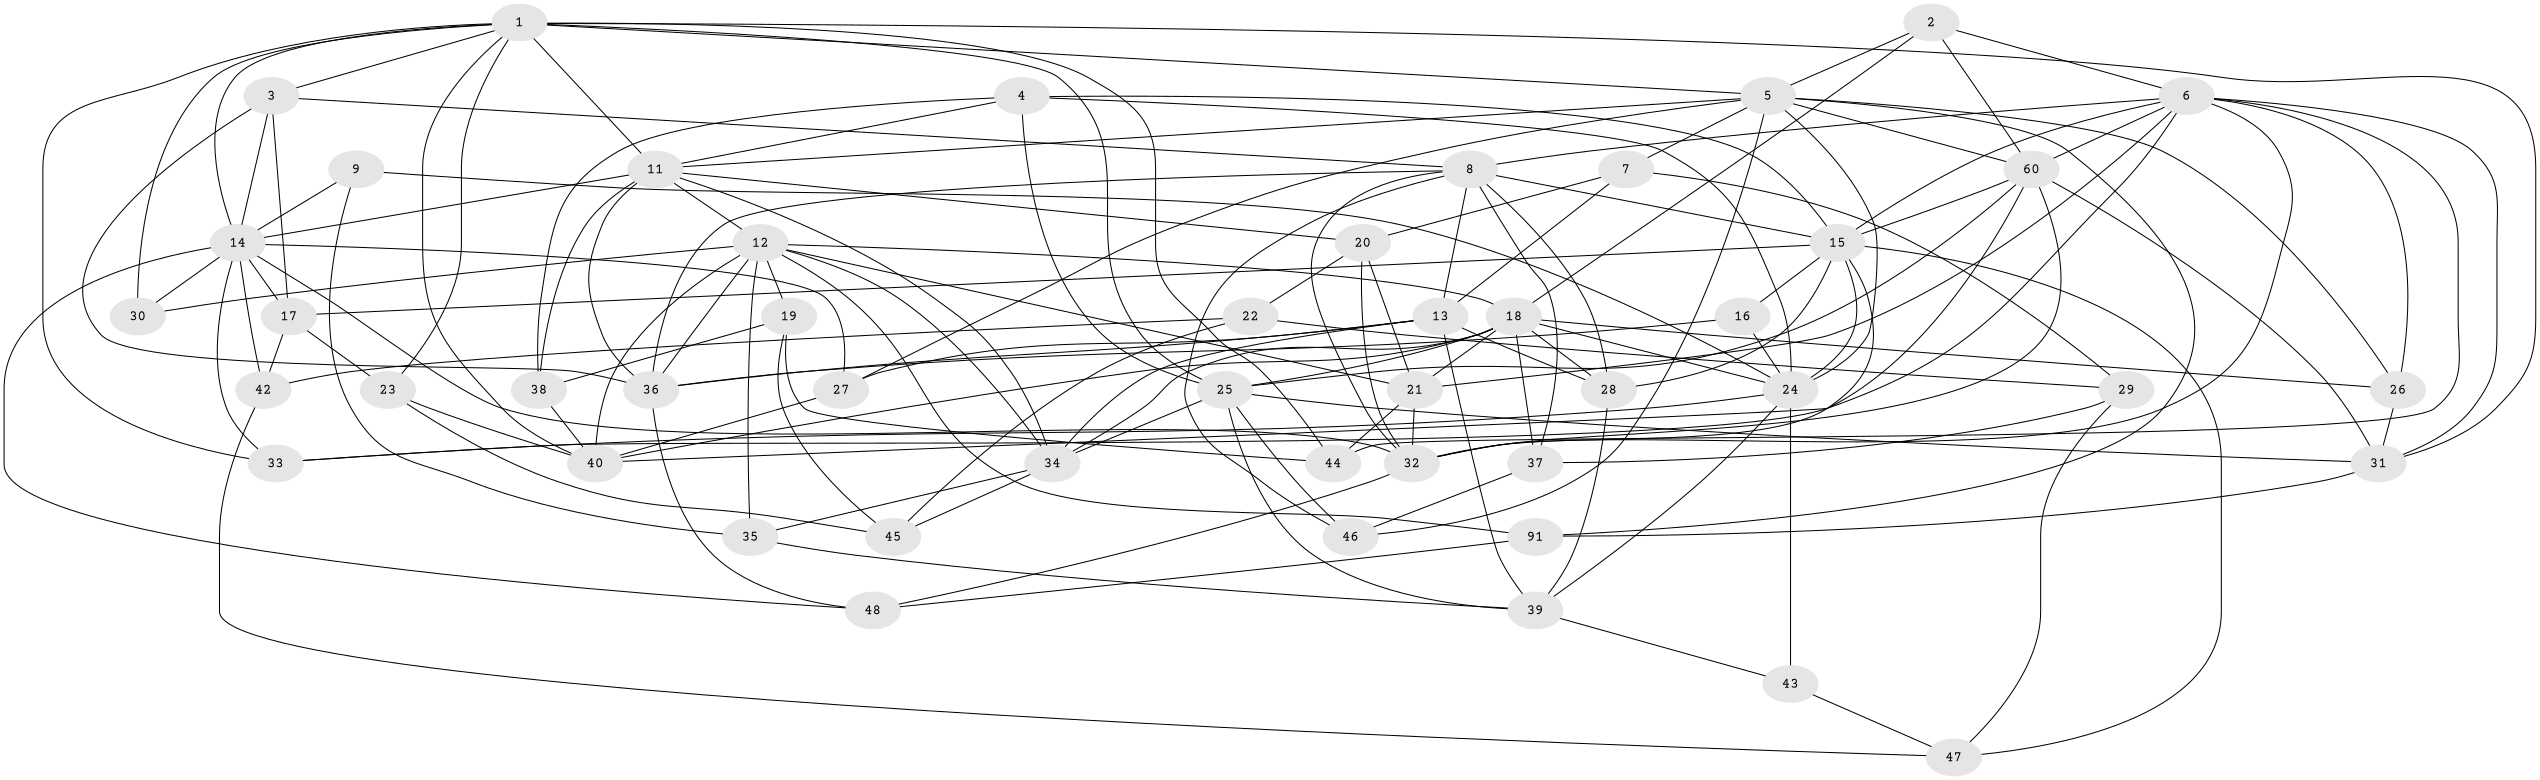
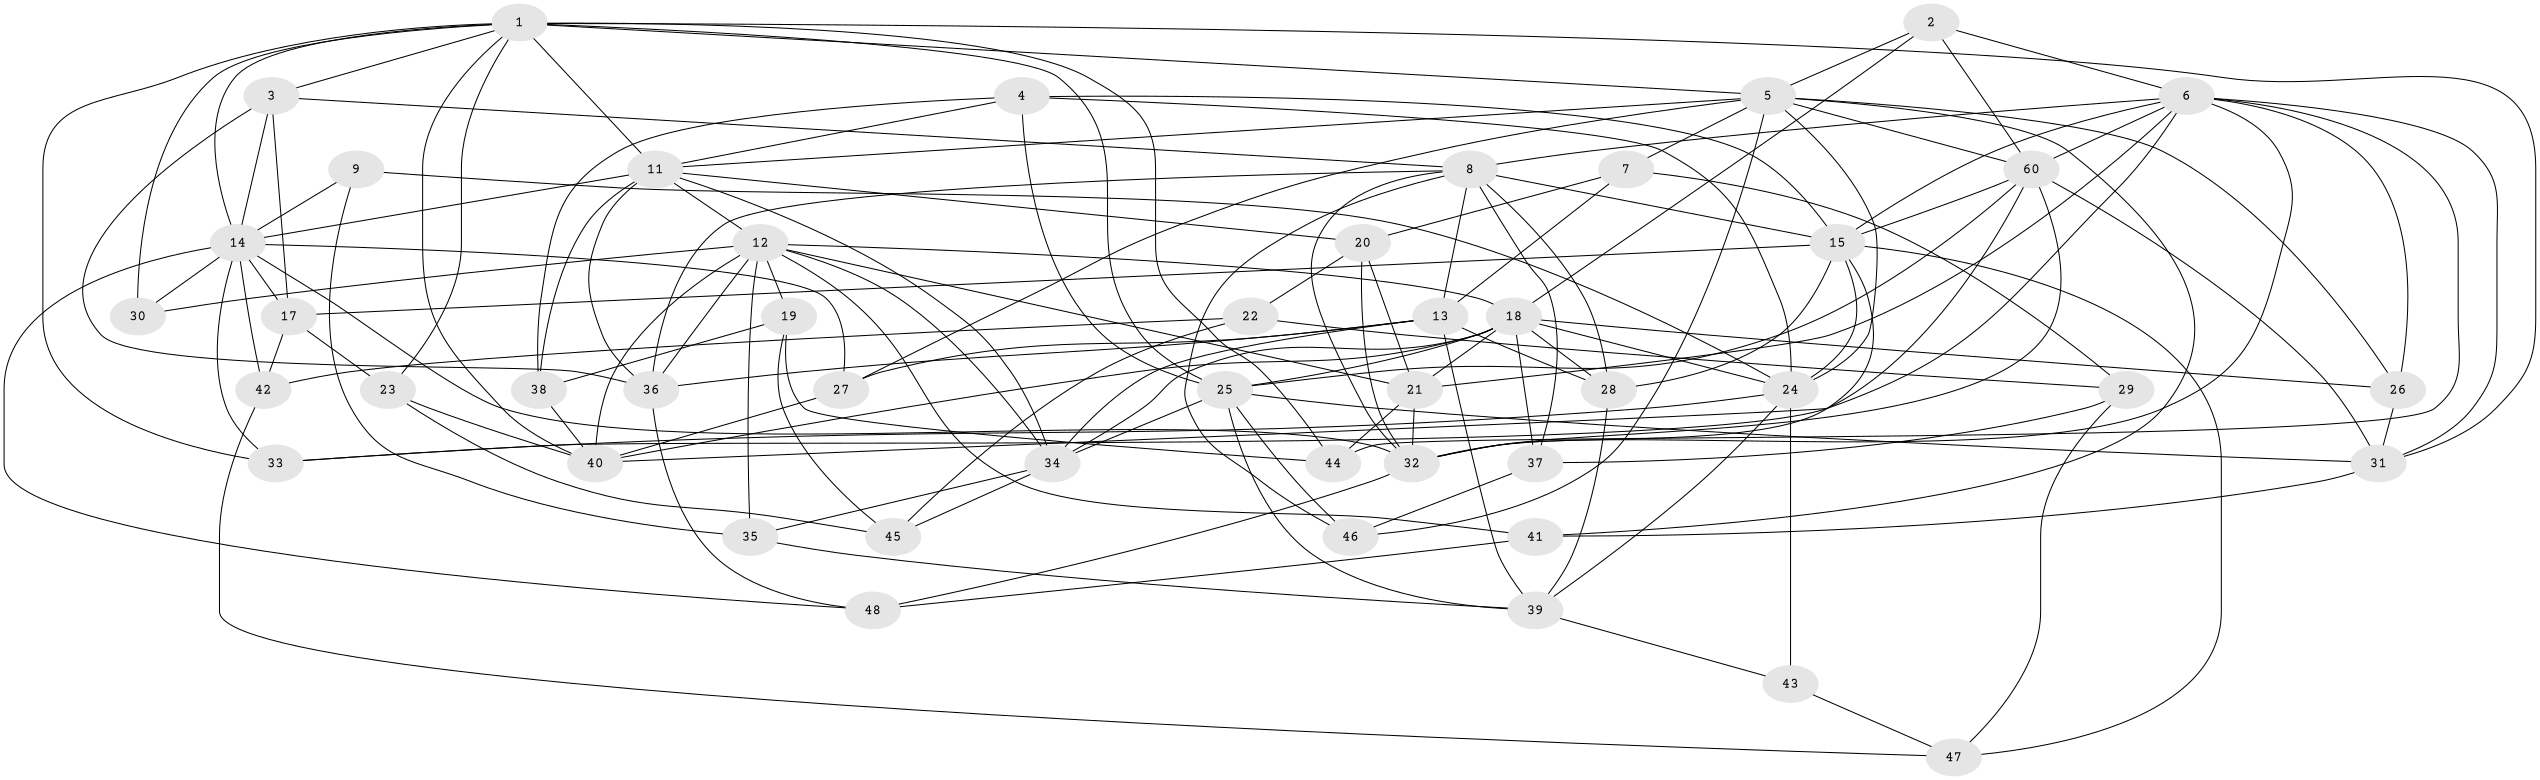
(1743, 316) -> none
(1535, 537) -> (1535, 537)
